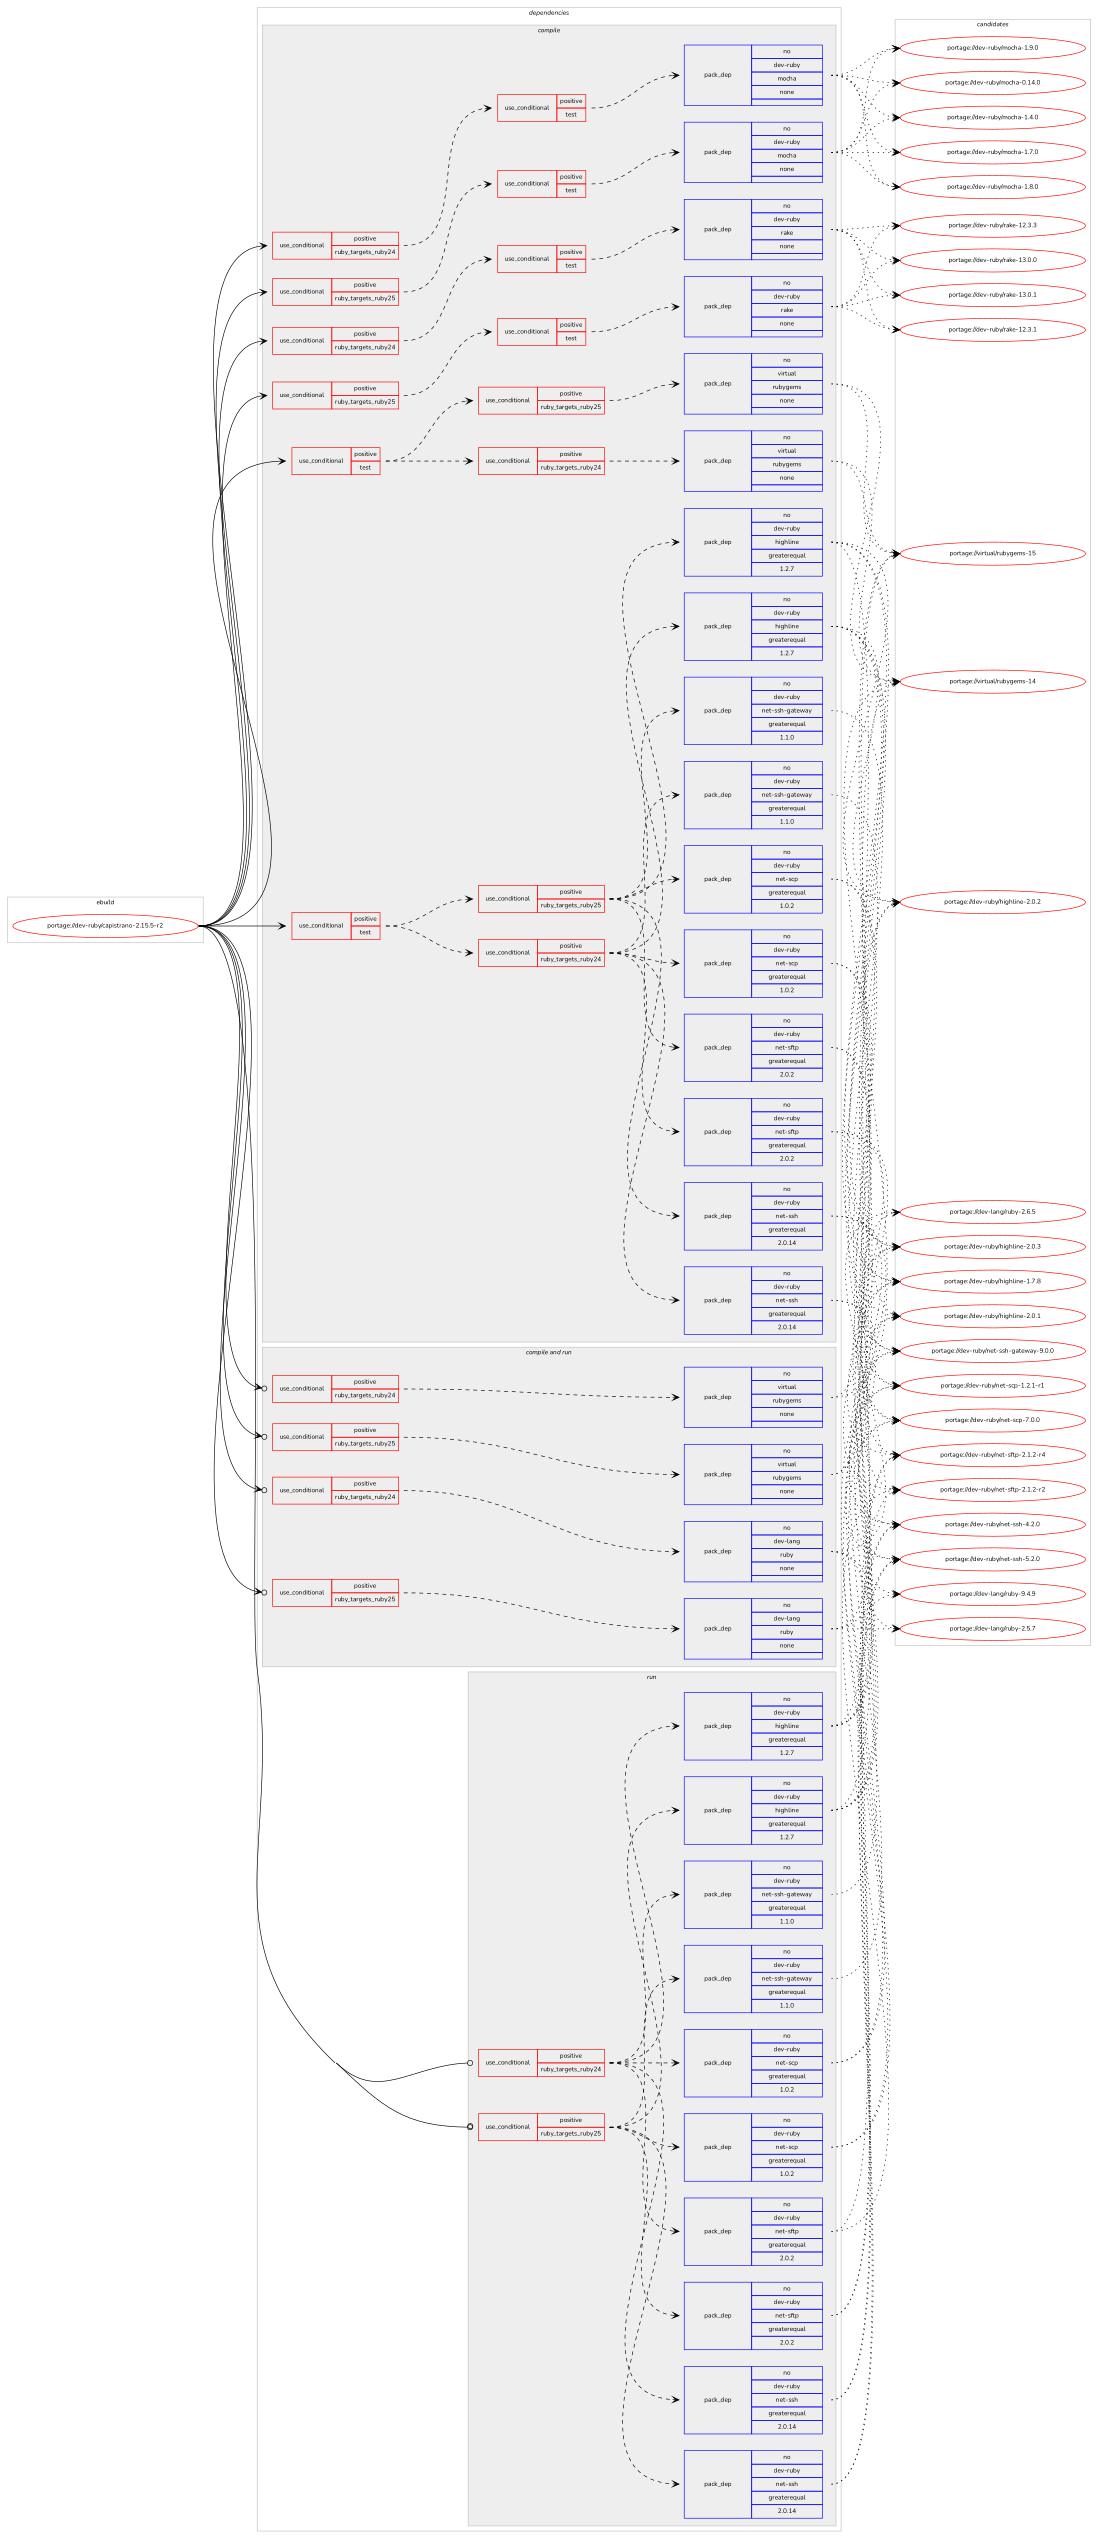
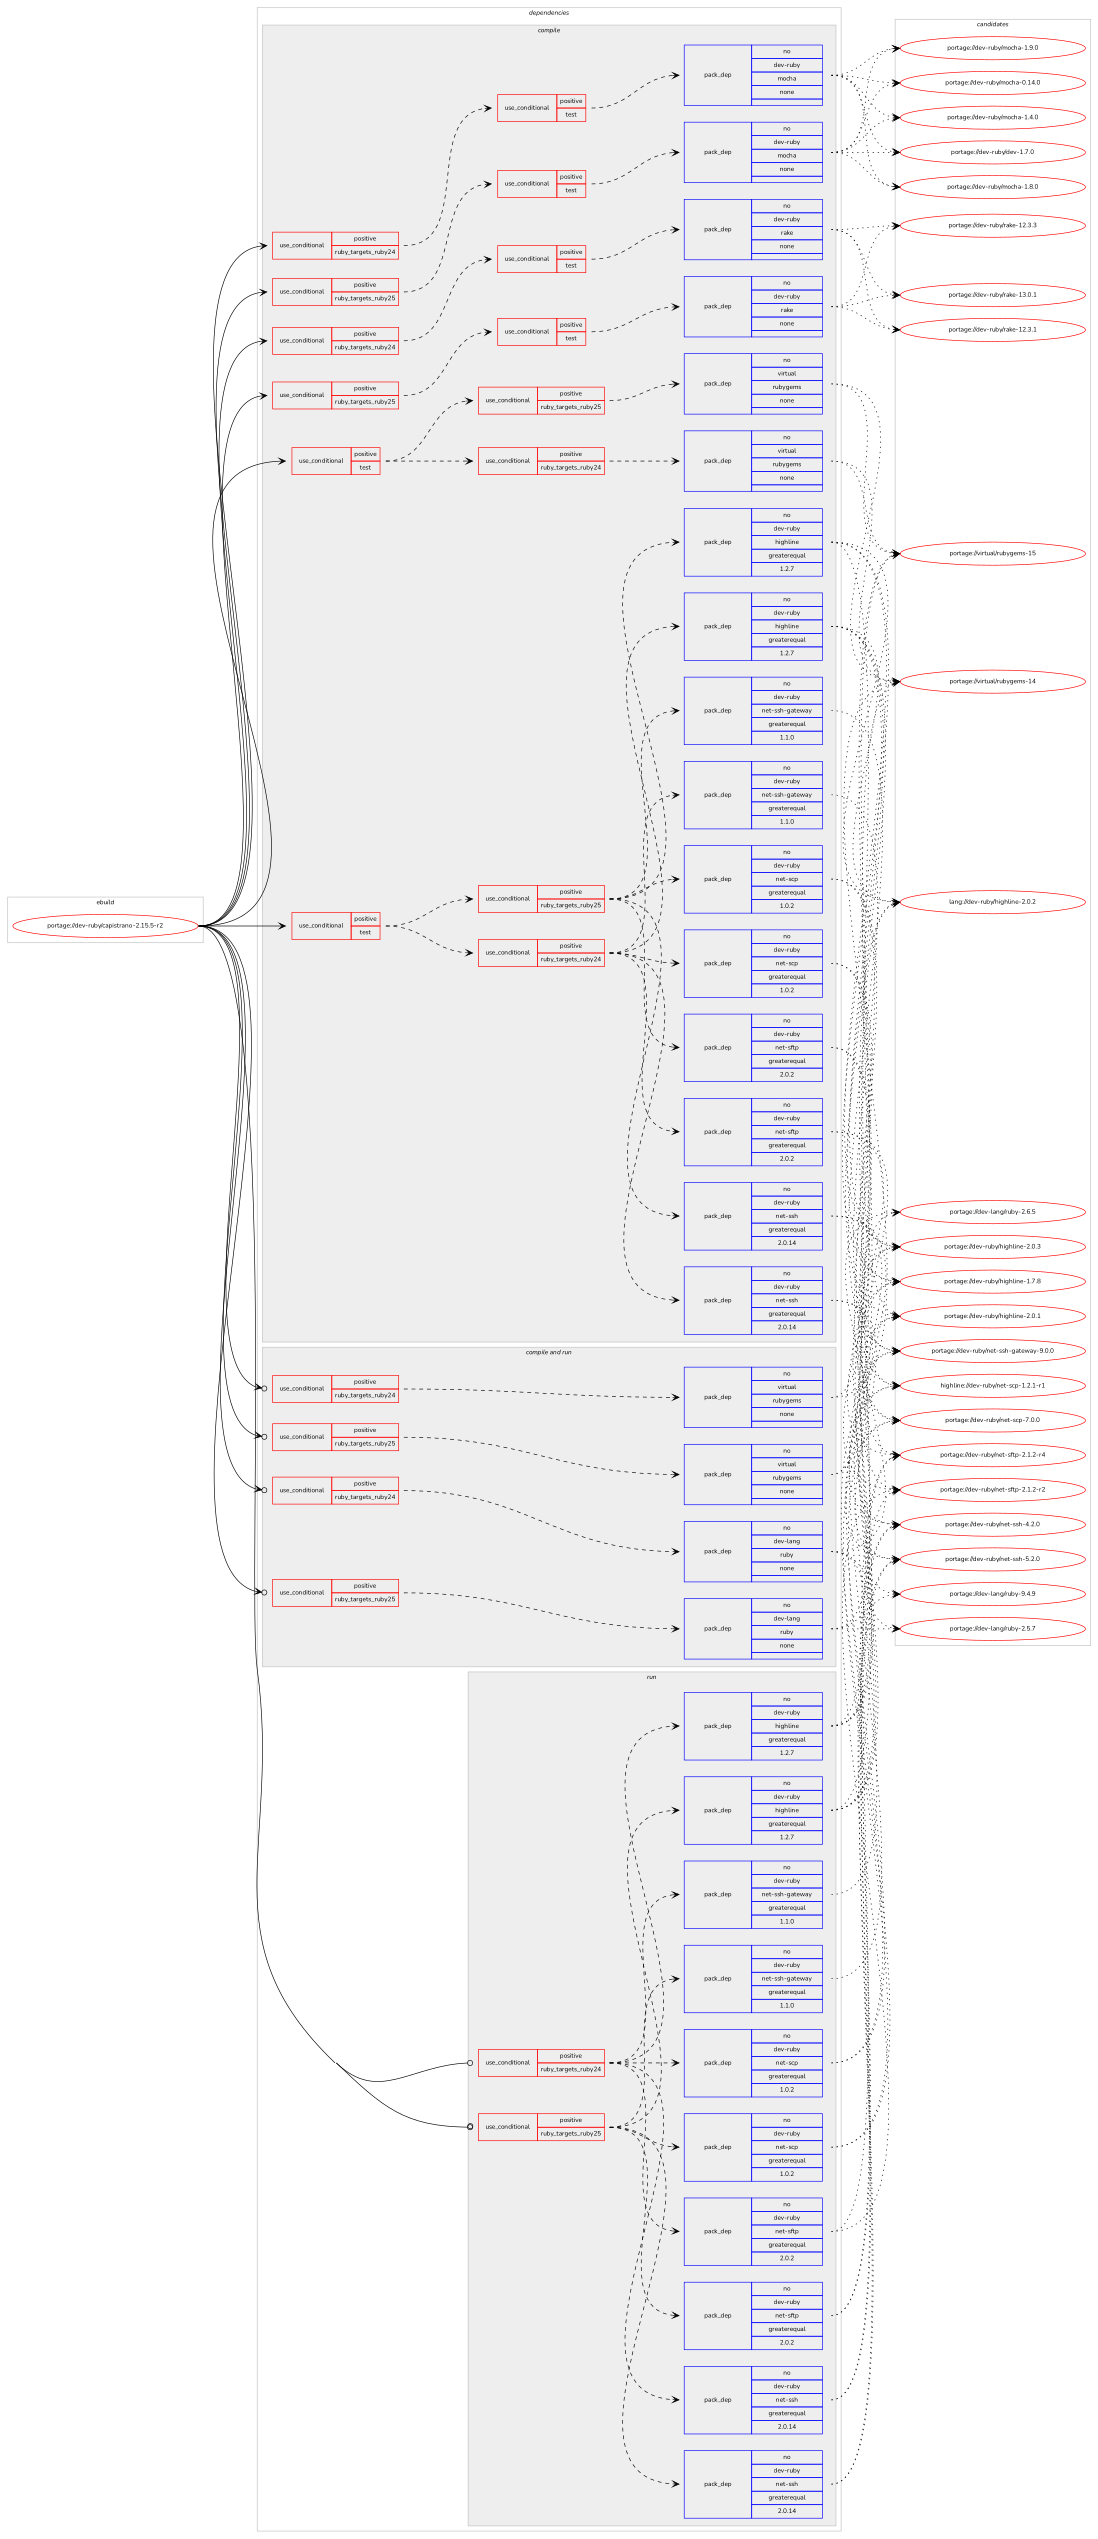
(993, 152) -> (993, 152)
(993, 260) -> none
(993, 902) -> (993, 902)
(993, 1386) -> (993, 1386)
